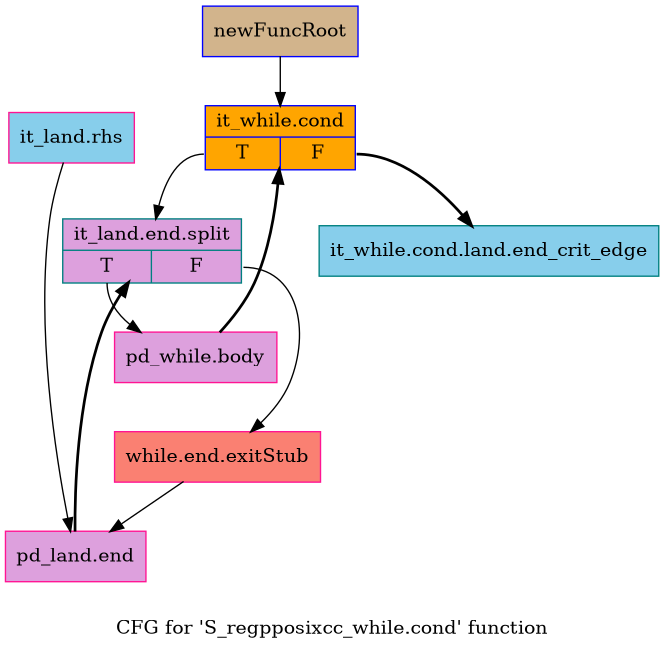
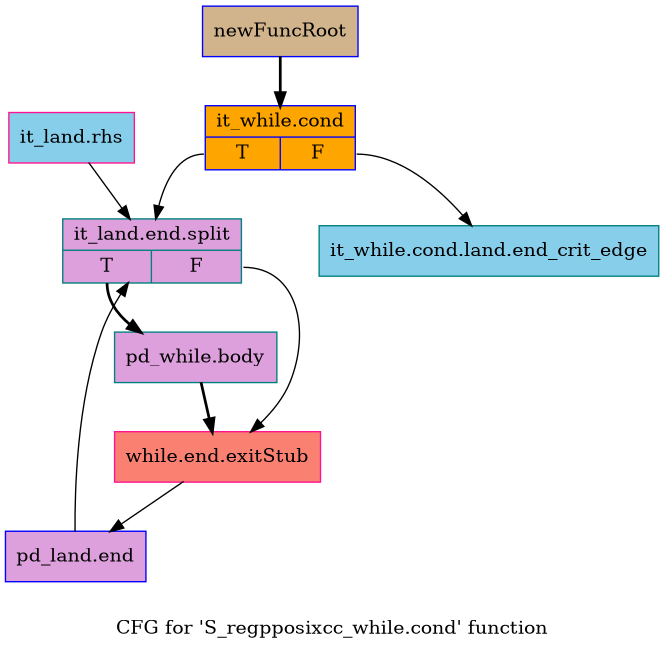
(280, 74) -> (280, 74)
(416, 174) -> (416, 174)
(263, 260) -> (205, 400)
(120, 314) -> (120, 314)
(46, 340) -> (105, 185)
(196, 357) -> (196, 357)
(83, 410) -> (83, 410)
(76, 556) -> (76, 556)
